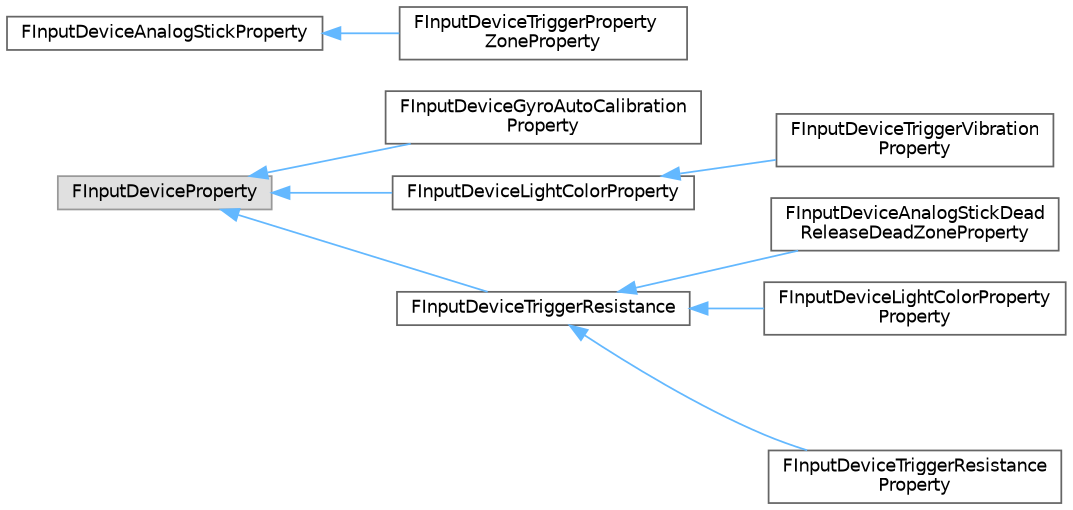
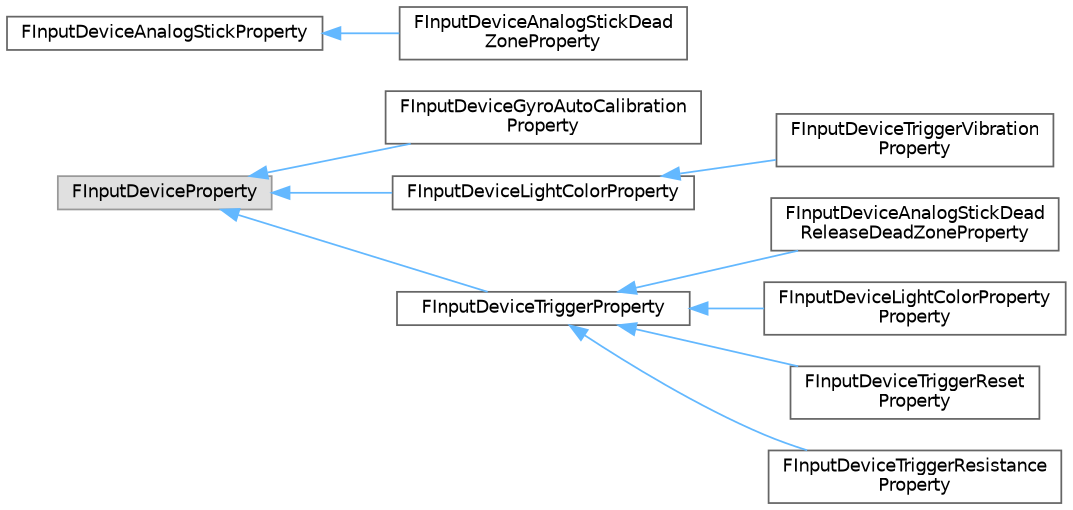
(543, 33) -> (543, 33)
(543, 308) -> (543, 308)
none -> (915, 393)
